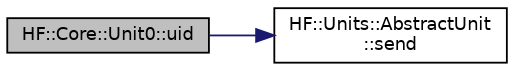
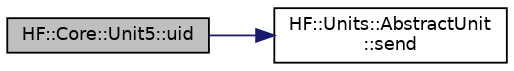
(108, 35) -> (108, 35)
